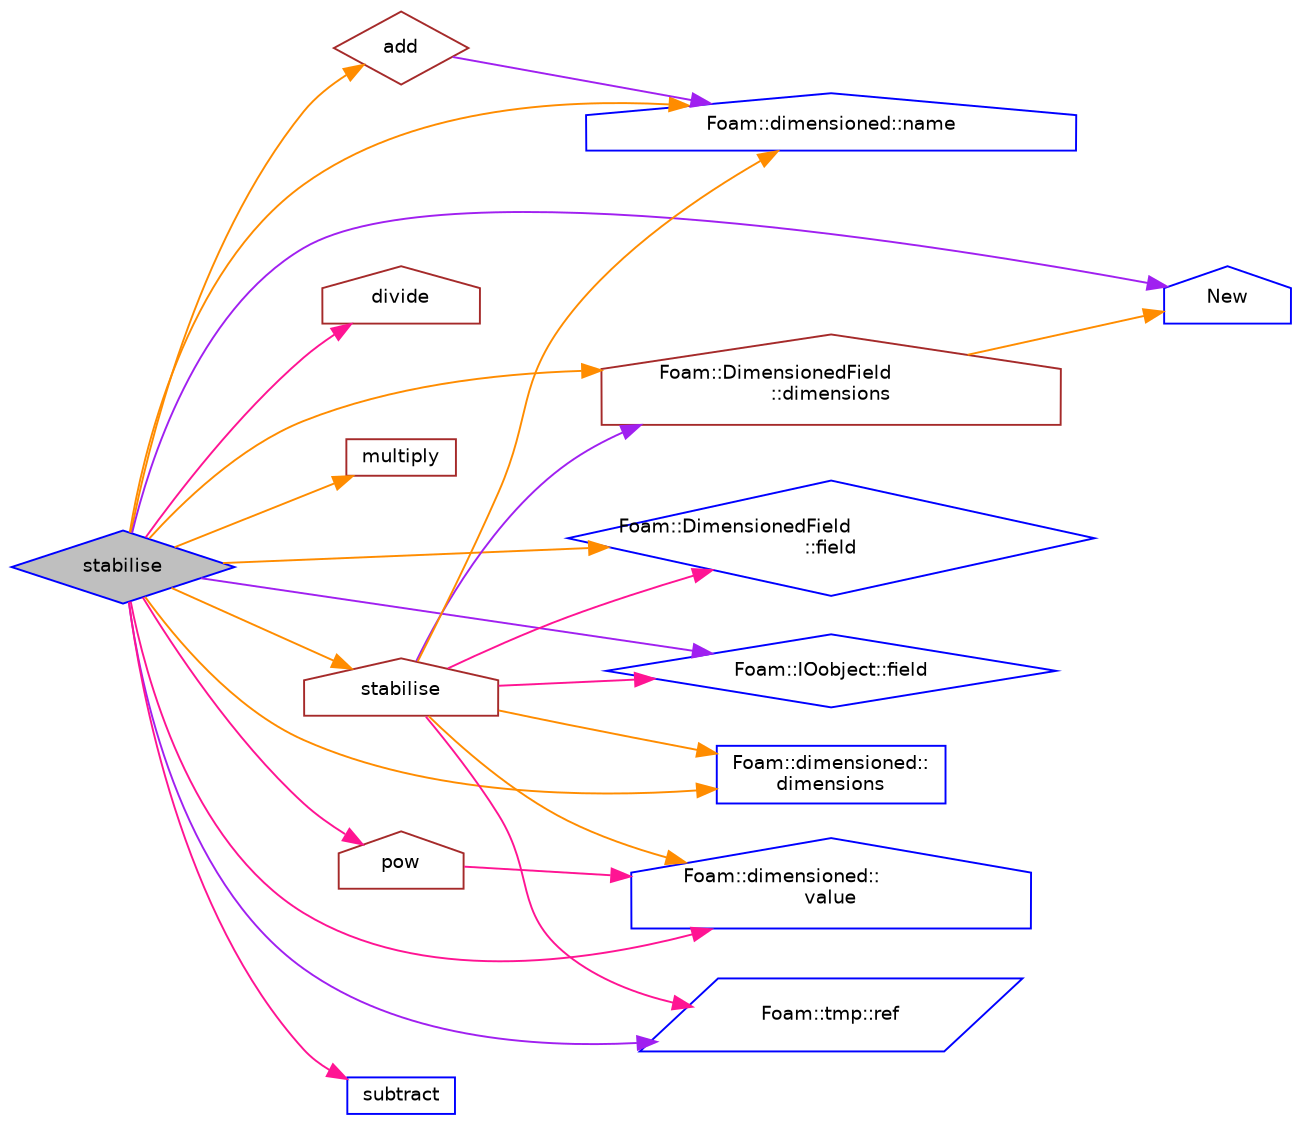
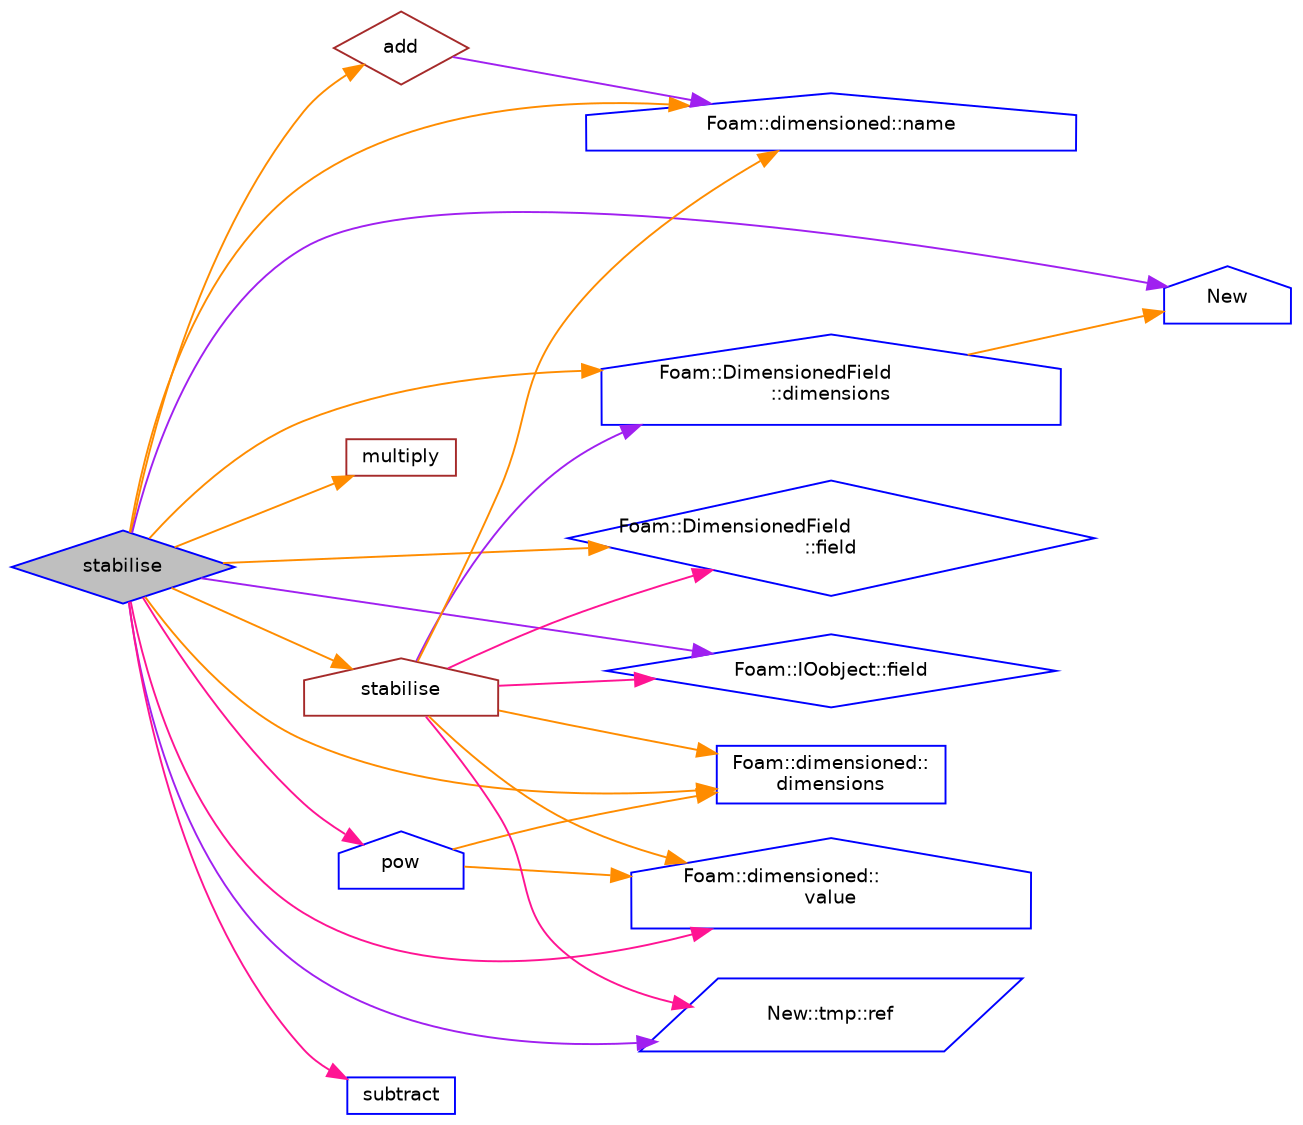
(401, 298) -> none
(831, 384) -> (831, 384)
none -> (592, 816)
(401, 863) -> (401, 863)
(537, 871) -> (537, 871)
(831, 1015) -> (831, 1015)
